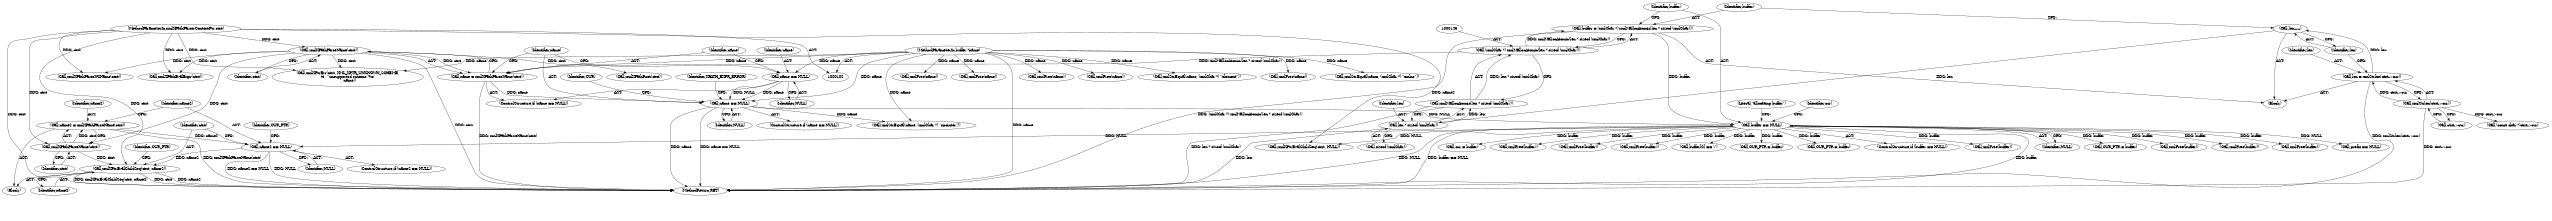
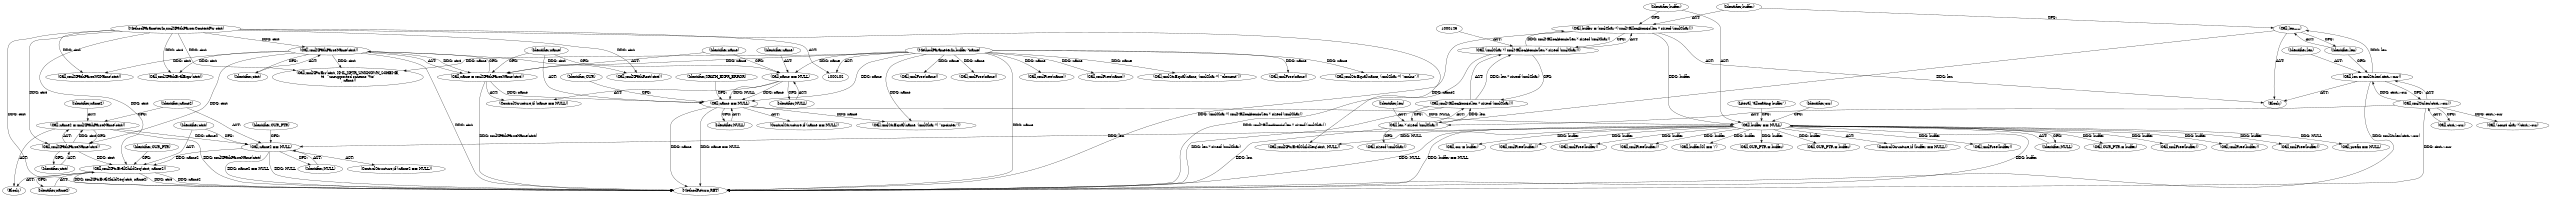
none -> (440, 37)
(985, 64) -> (1177, 178)
(2438, 115) -> (2438, 115)
(1374, 133) -> (1922, 109)
(1116, 136) -> (1116, 136)
